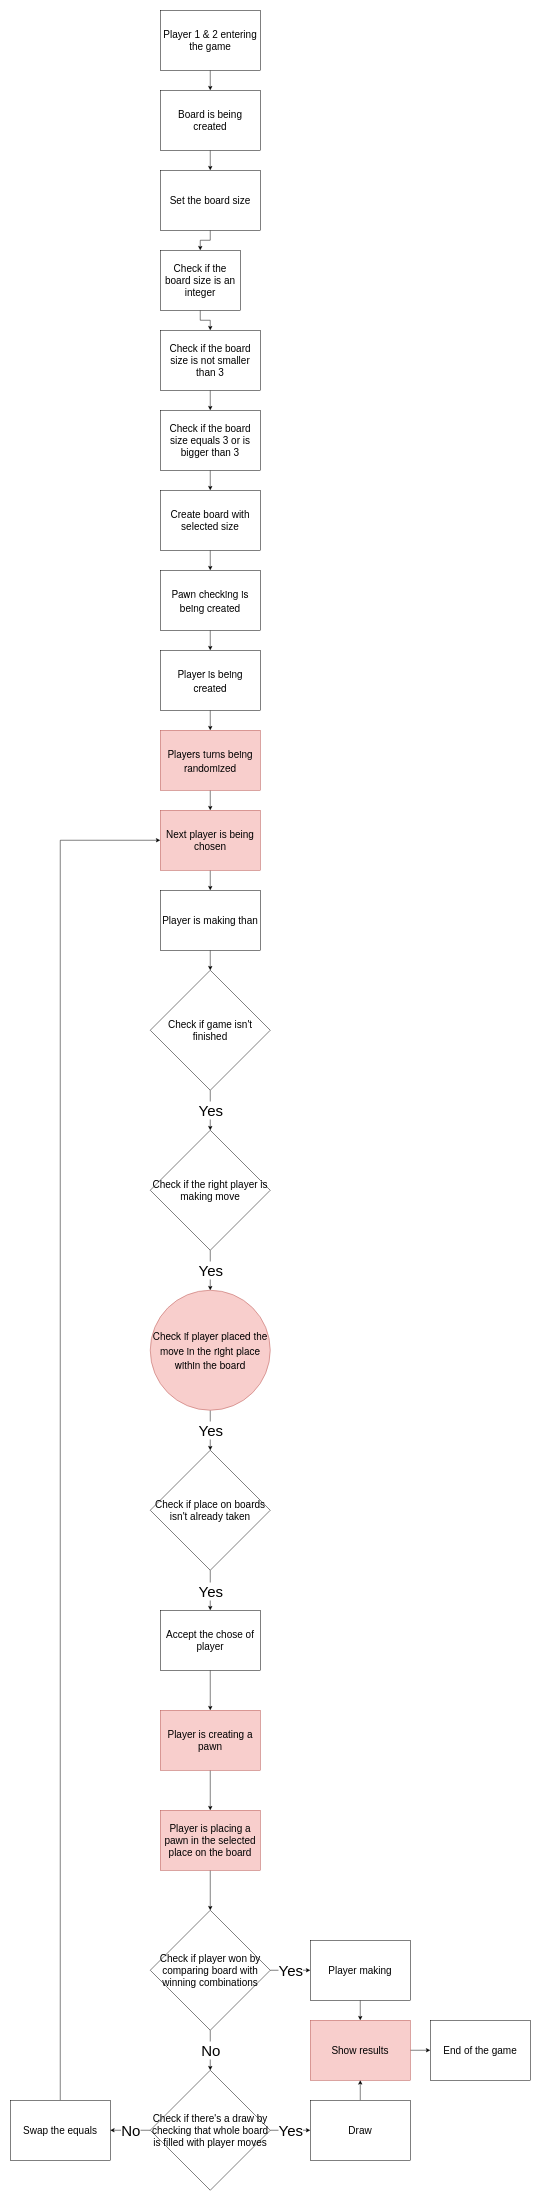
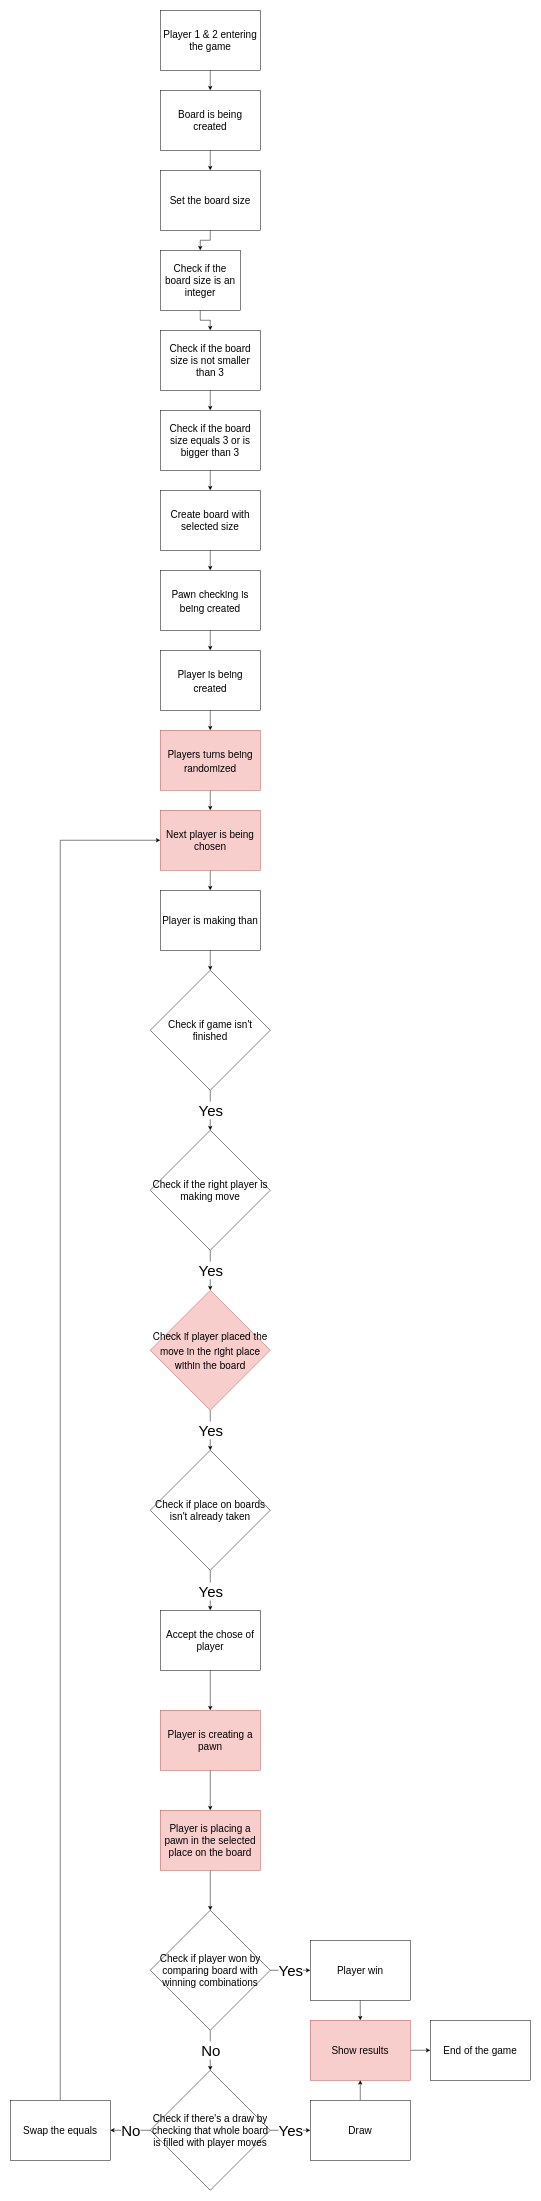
(210, 1350) -> (210, 1350)
(360, 1970) -> (360, 1970)
